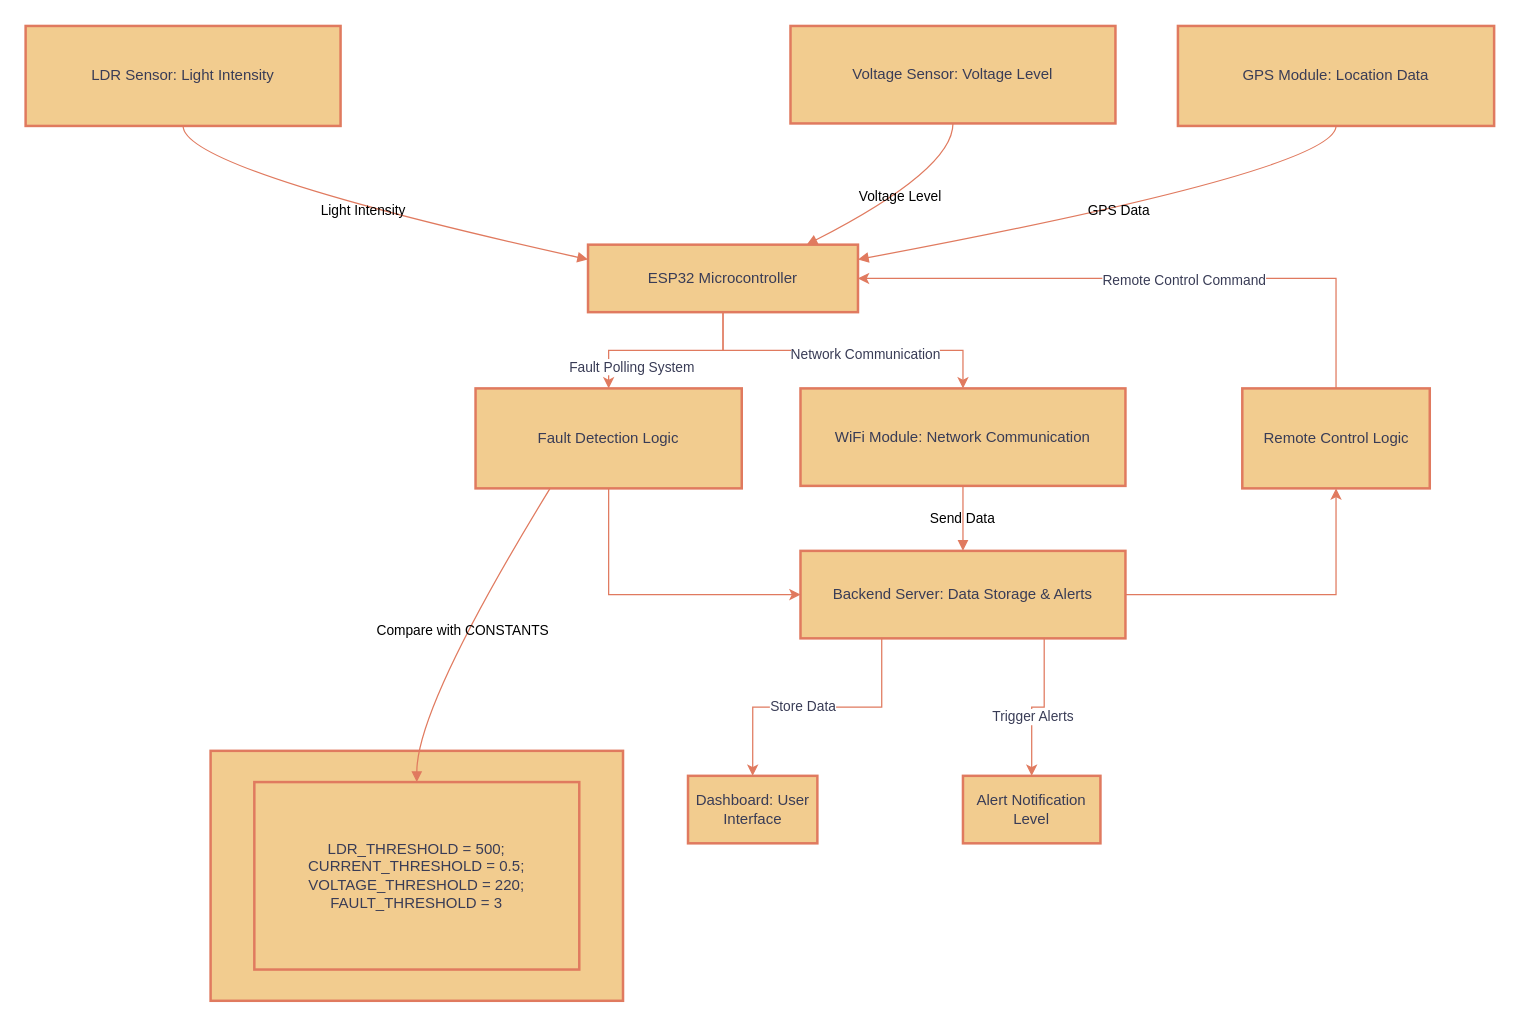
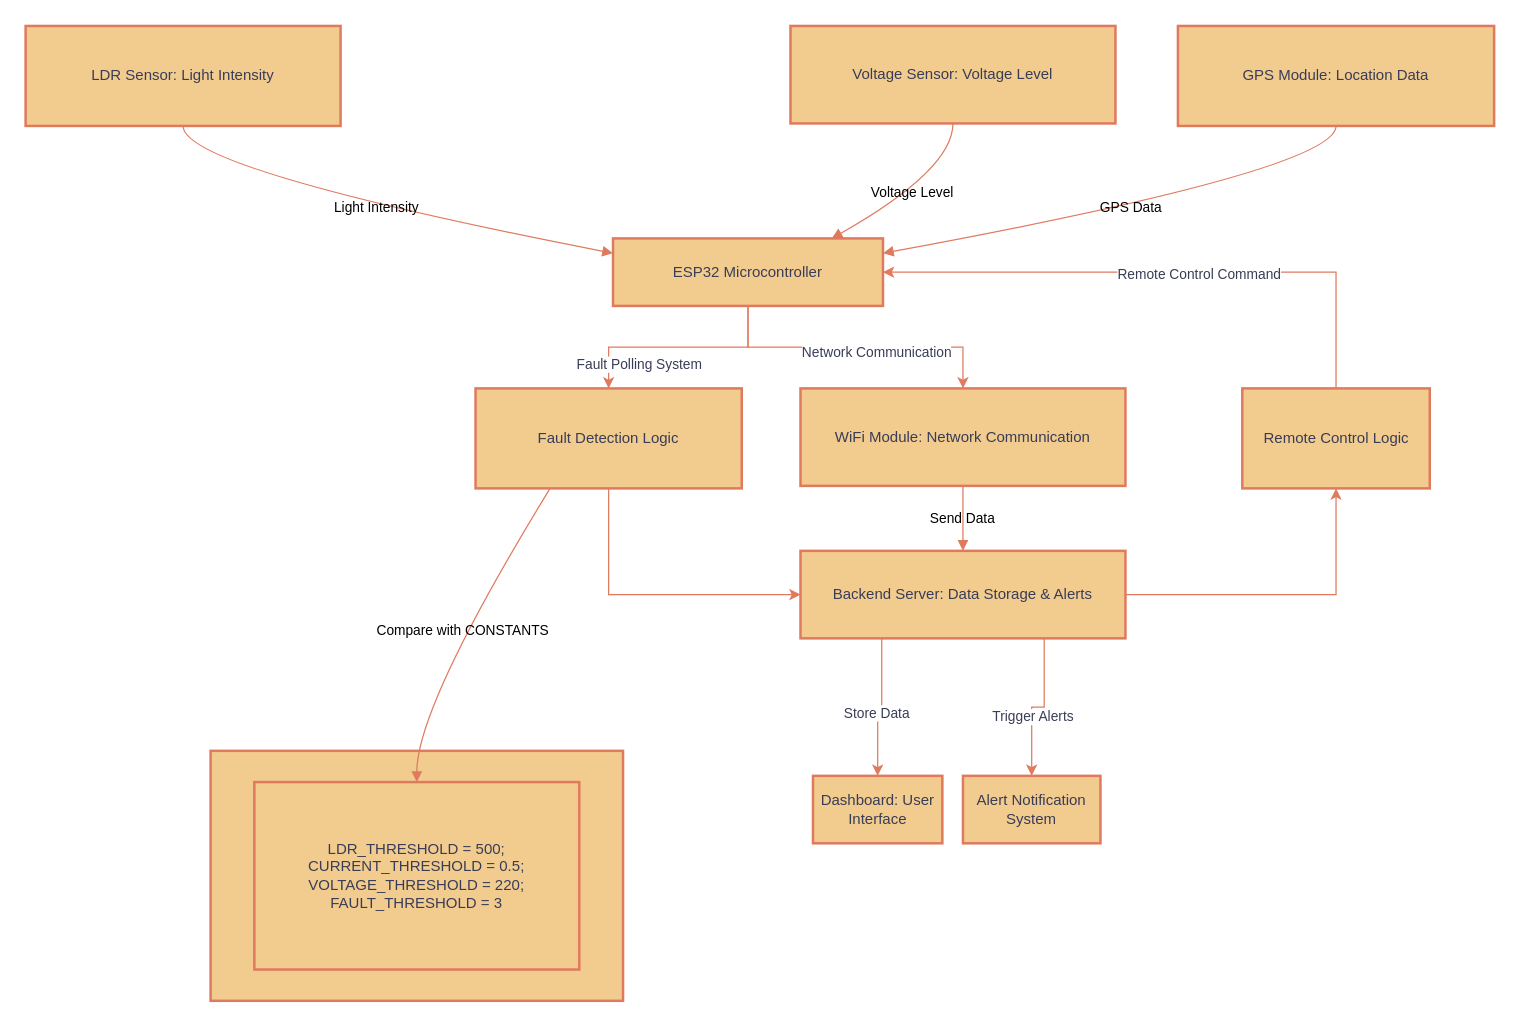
(723, 278) -> (748, 272)
(753, 809) -> (878, 809)
(1032, 809) -> (1032, 809)
